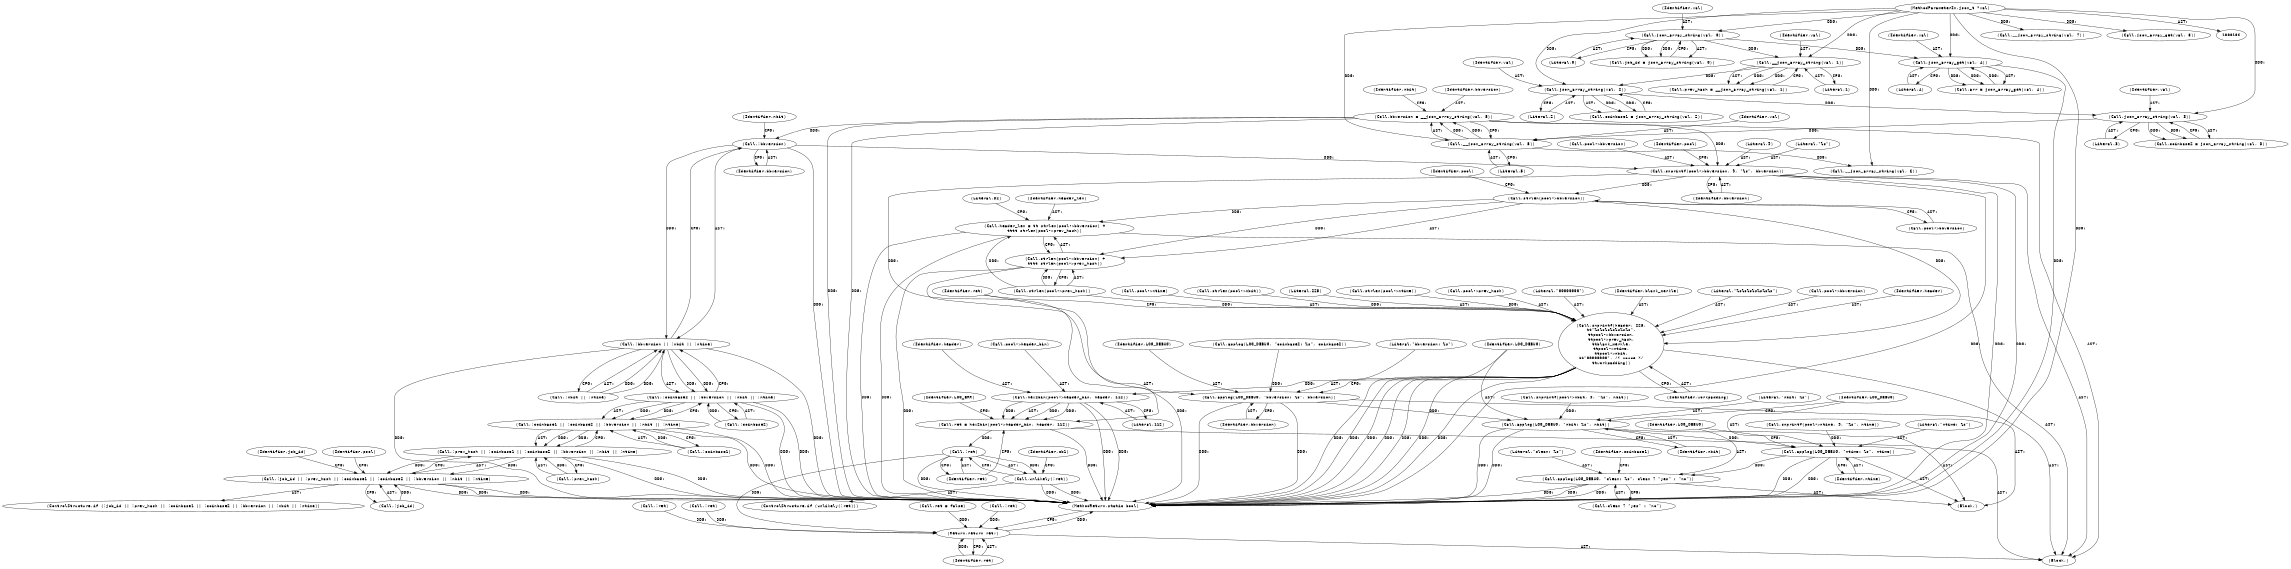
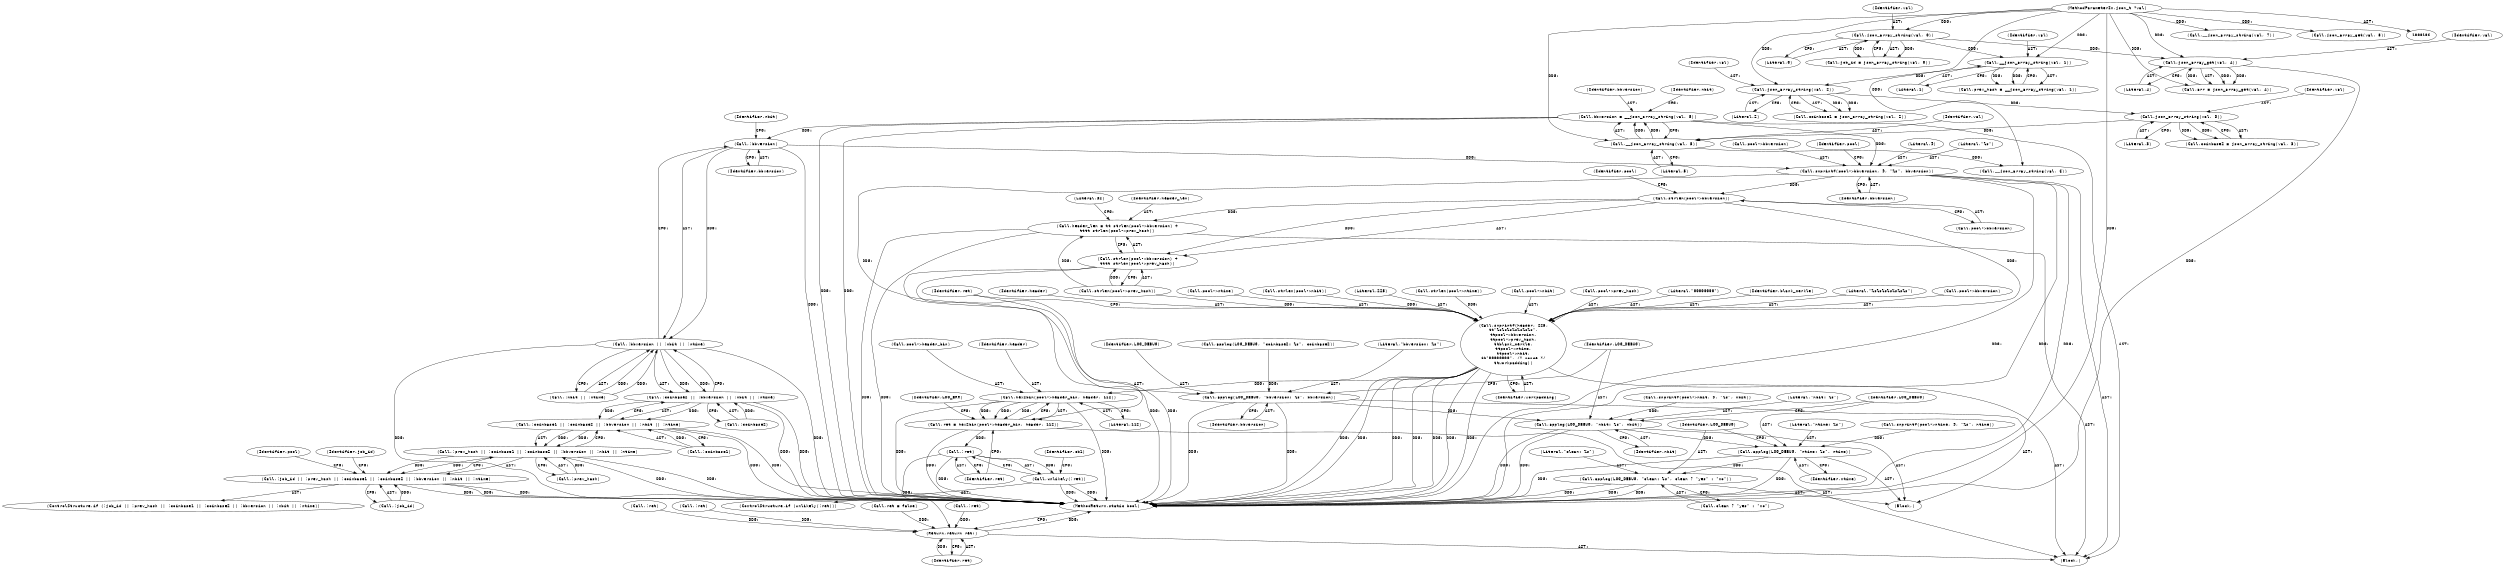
(2195, 19) -> (2138, 60)
none -> (1533, 291)
none -> (1034, 414)
(1621, 452) -> none
